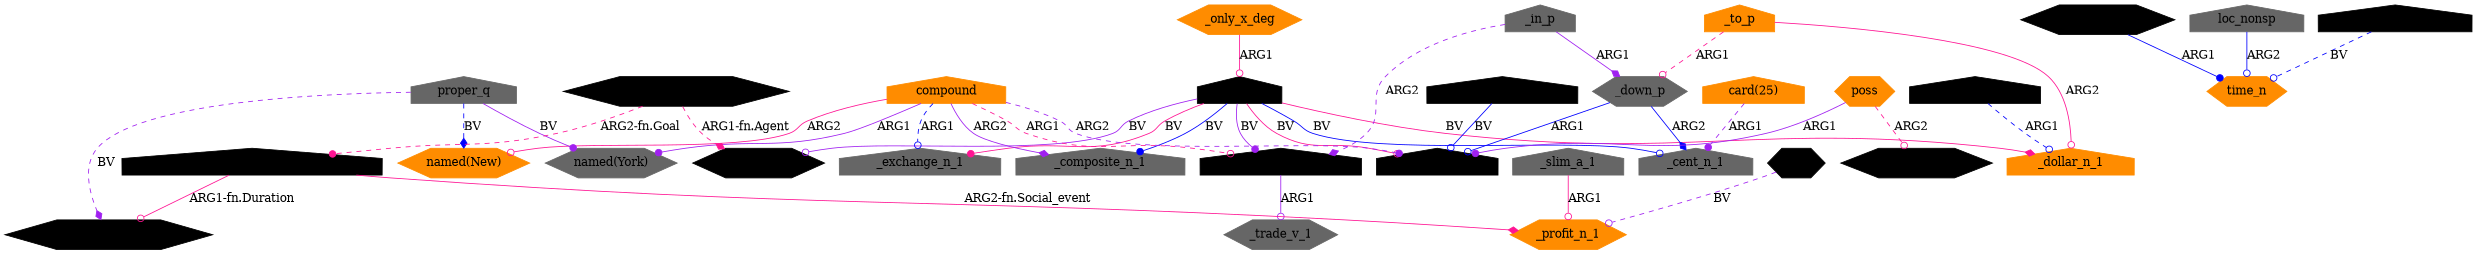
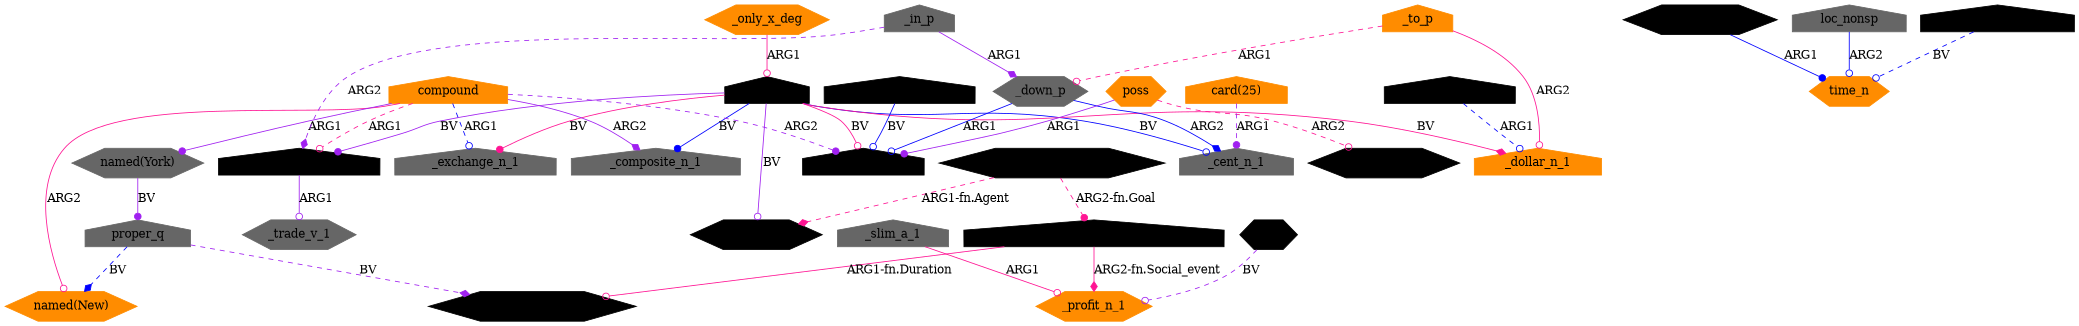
(526, 127) -> (138, 196)
